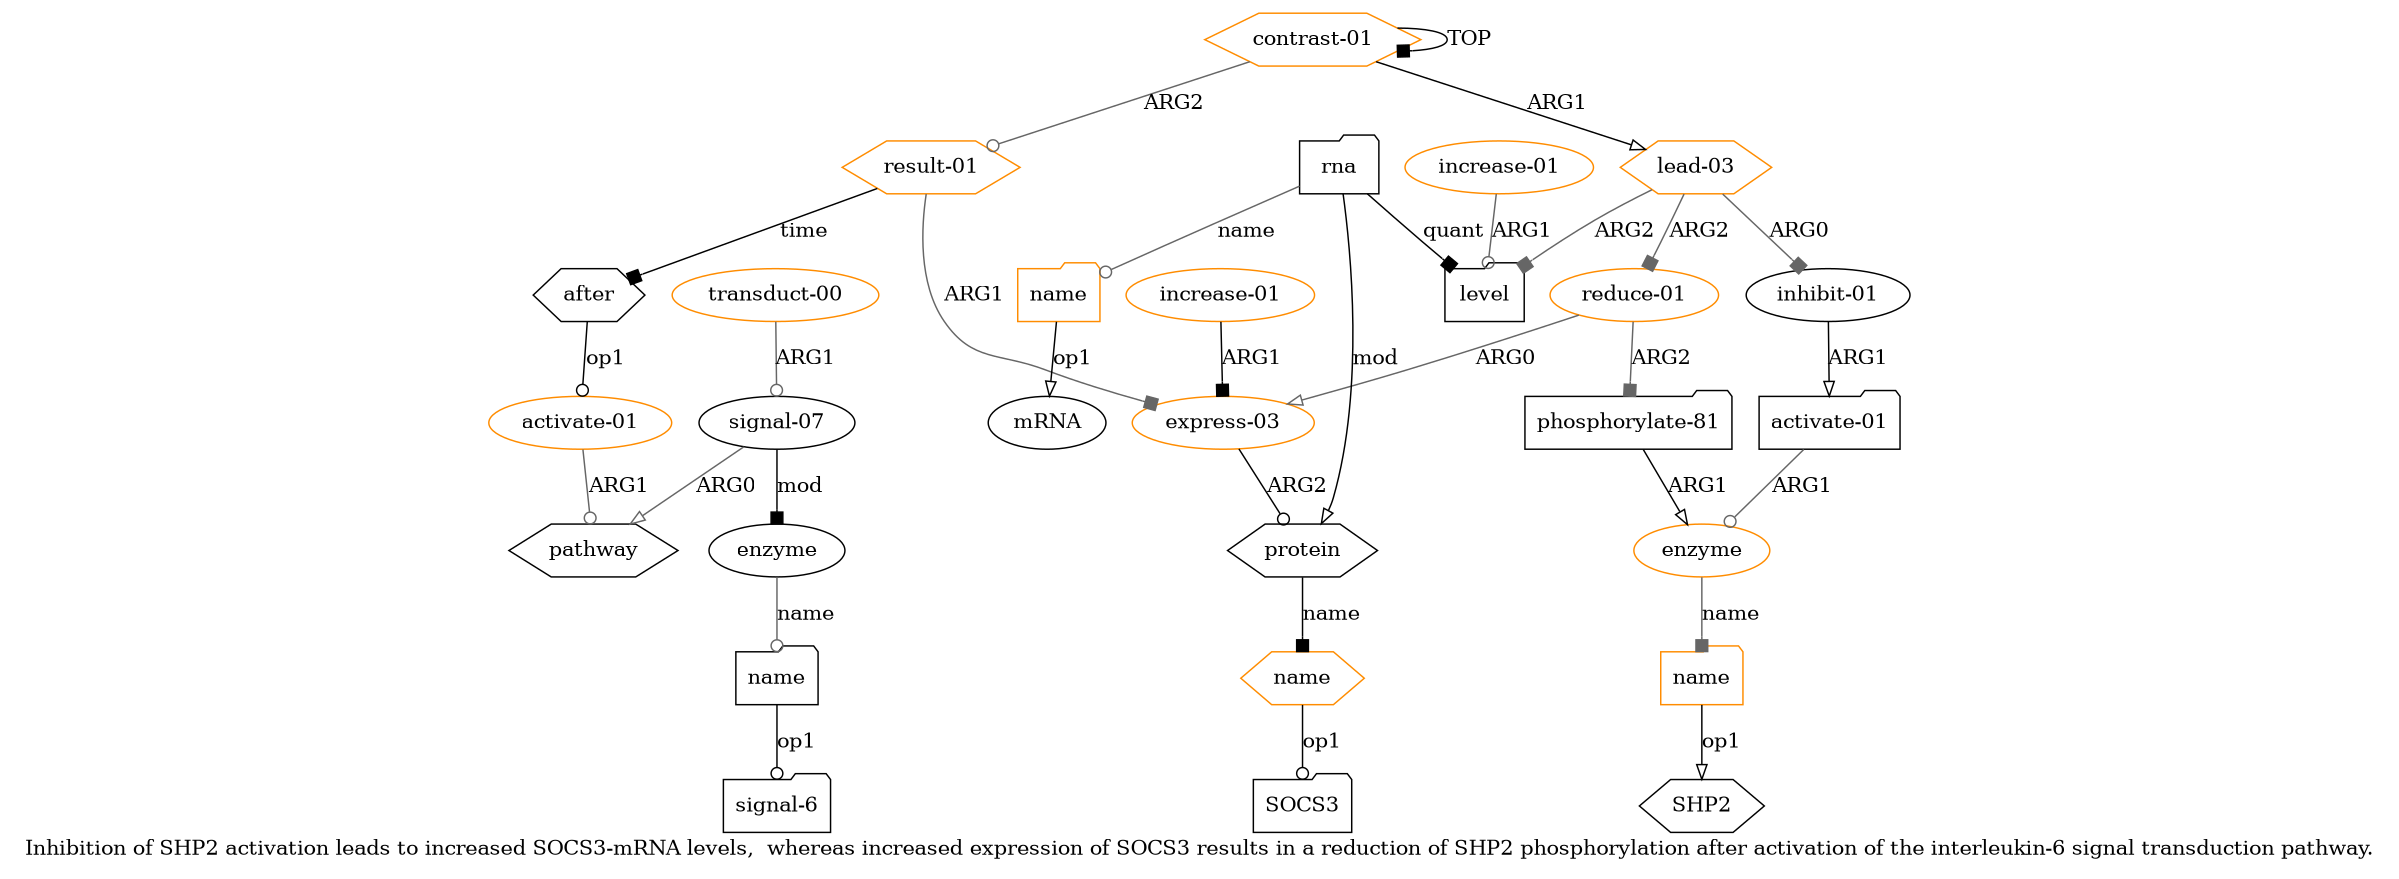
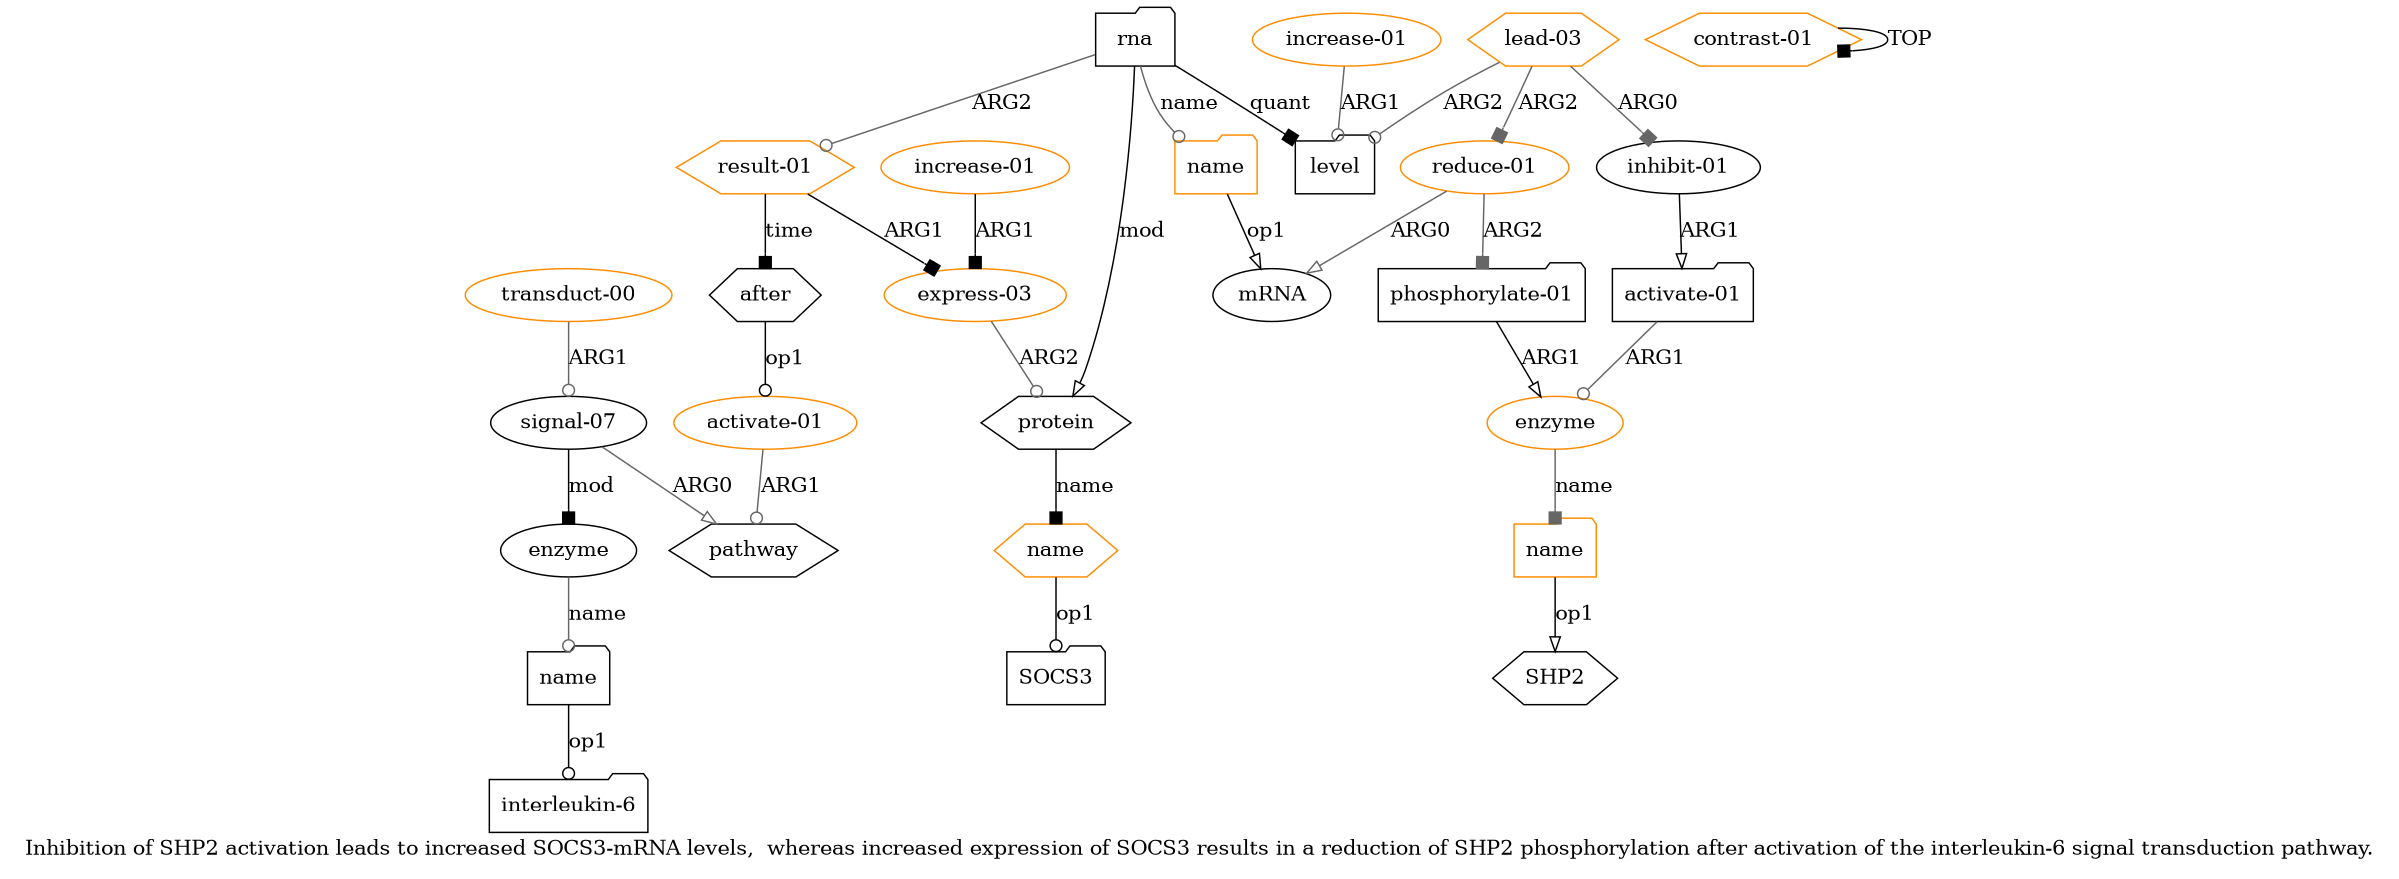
(1124, 103) -> (963, 99)
(1504, 103) -> none
(1591, 222) -> (1438, 96)
(976, 350) -> (866, 229)
(1441, 359) -> (1383, 228)
(1628, 423) -> (1482, 295)
(1260, 481) -> (1012, 354)
(777, 806) -> (569, 806)
